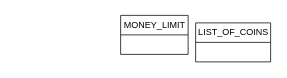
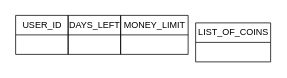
none -> (42, 35)
none -> (94, 35)
